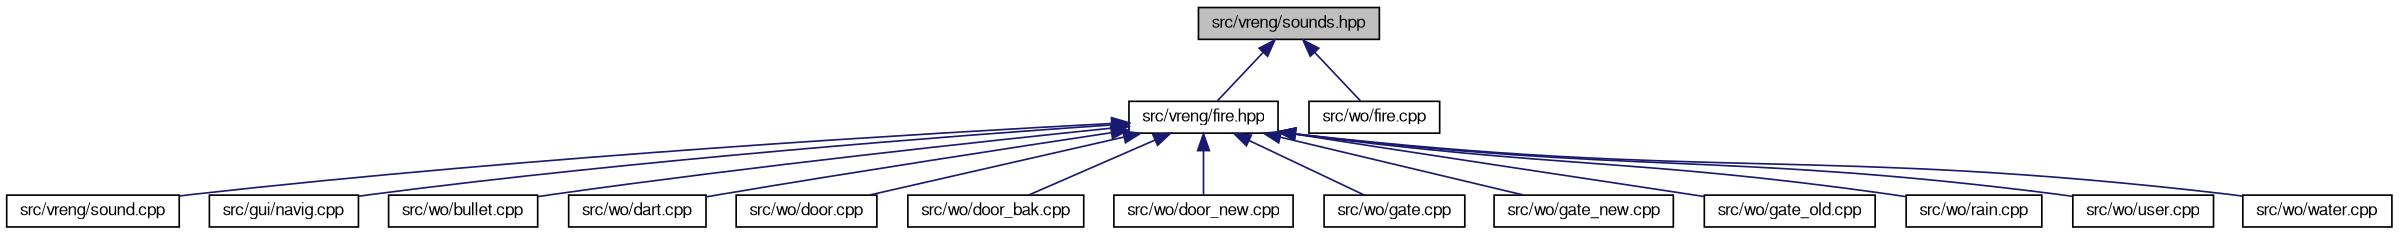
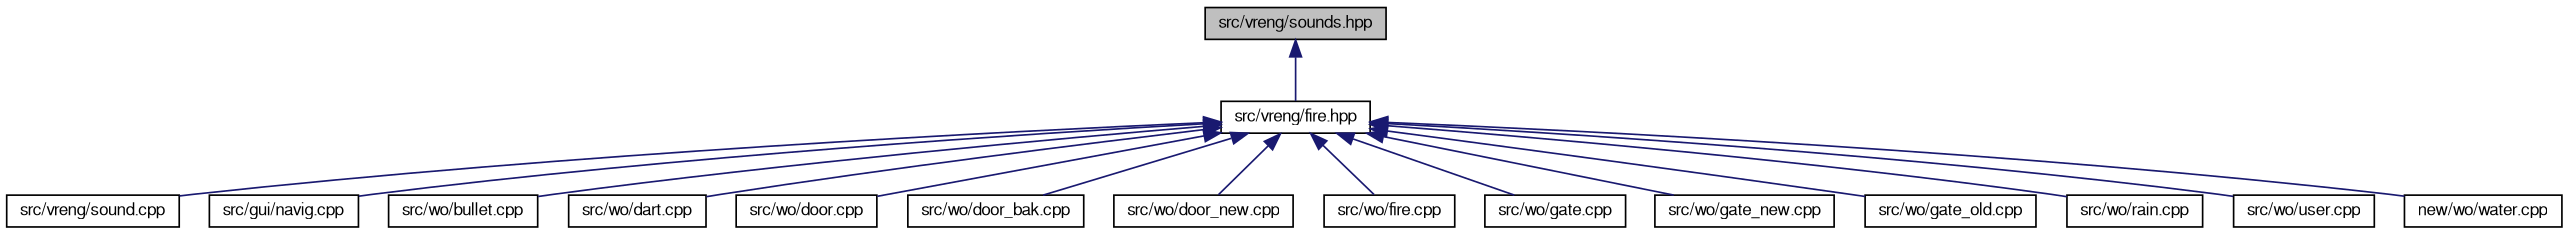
(1338, 77) -> (1349, 170)
(2317, 211) -> (2483, 211)
